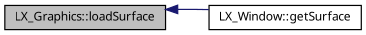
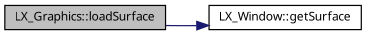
(193, 9) -> (181, 26)
